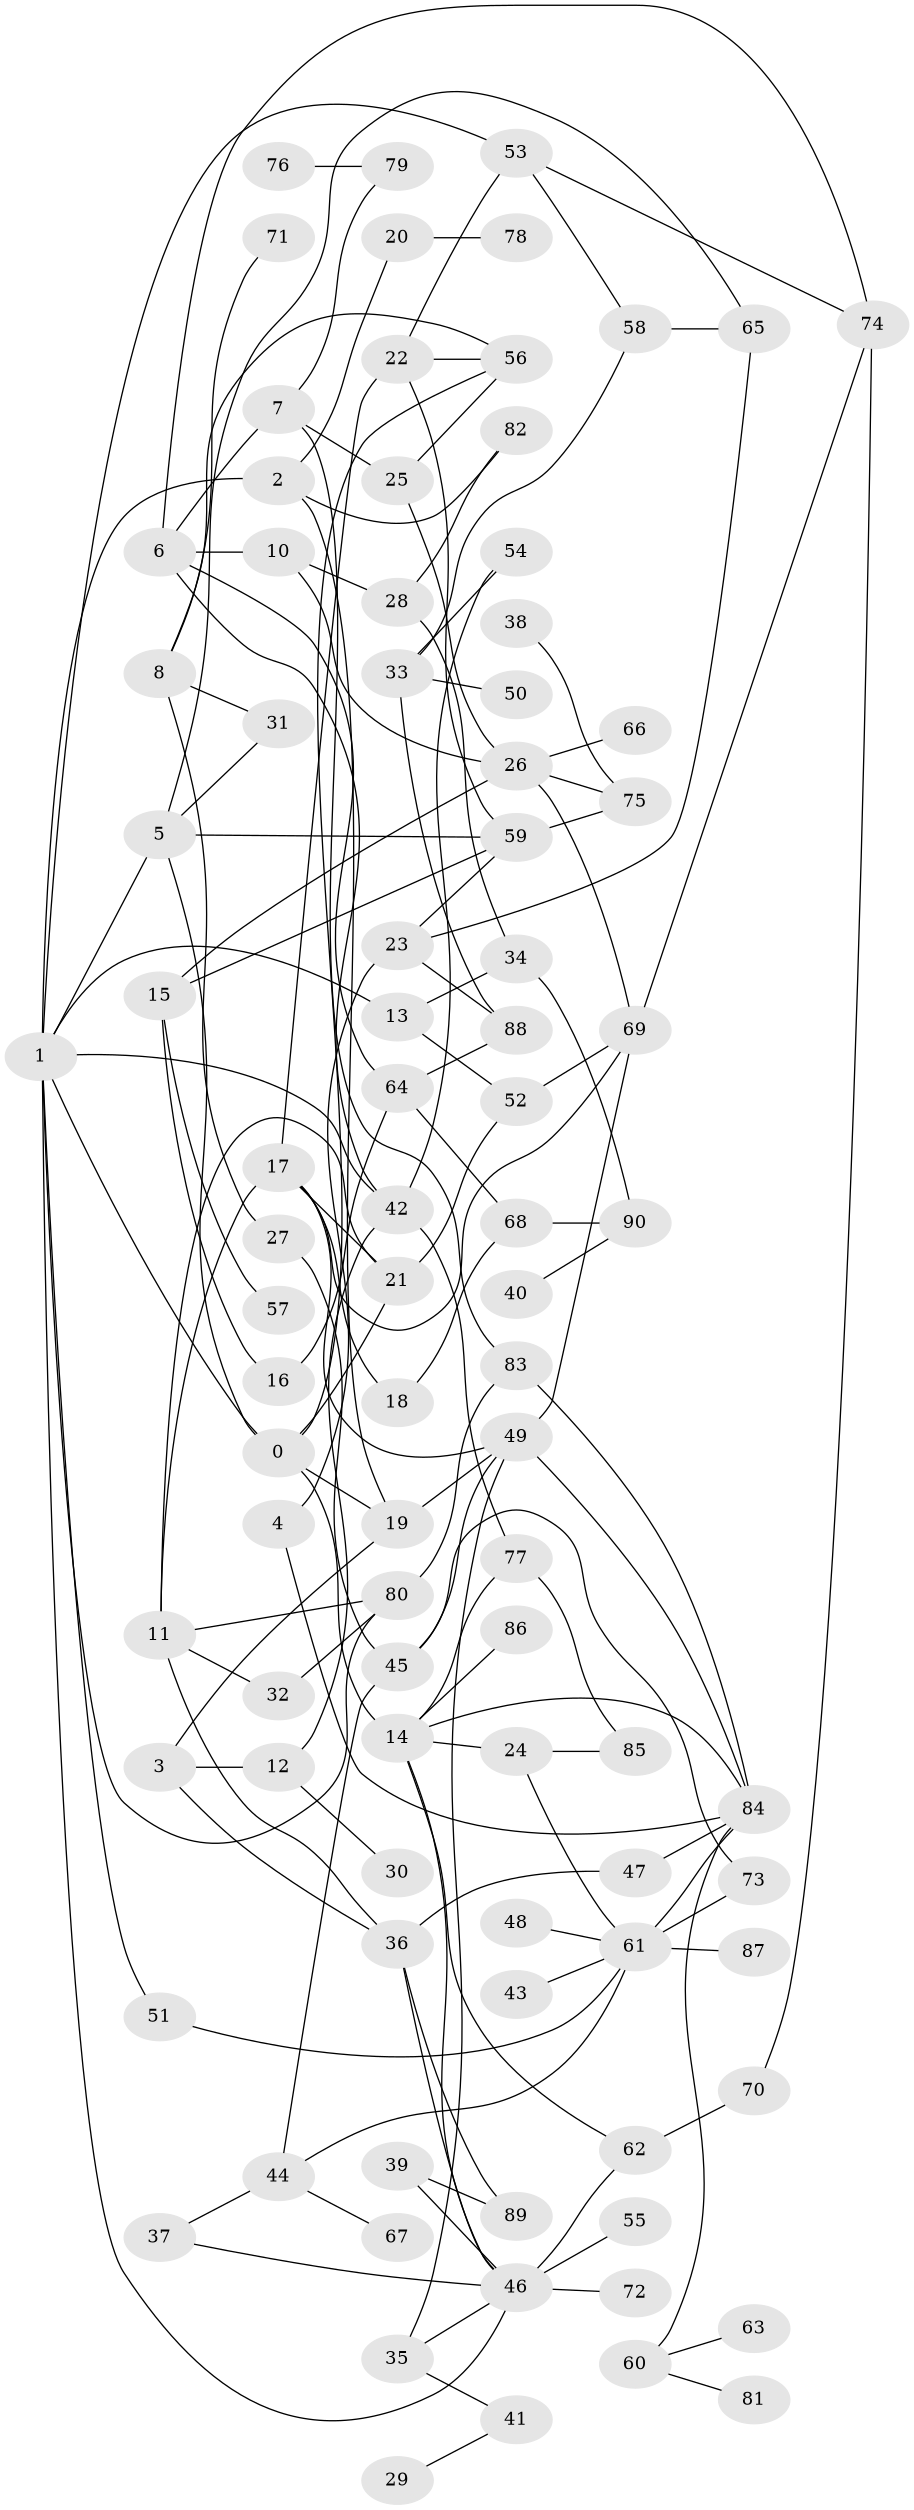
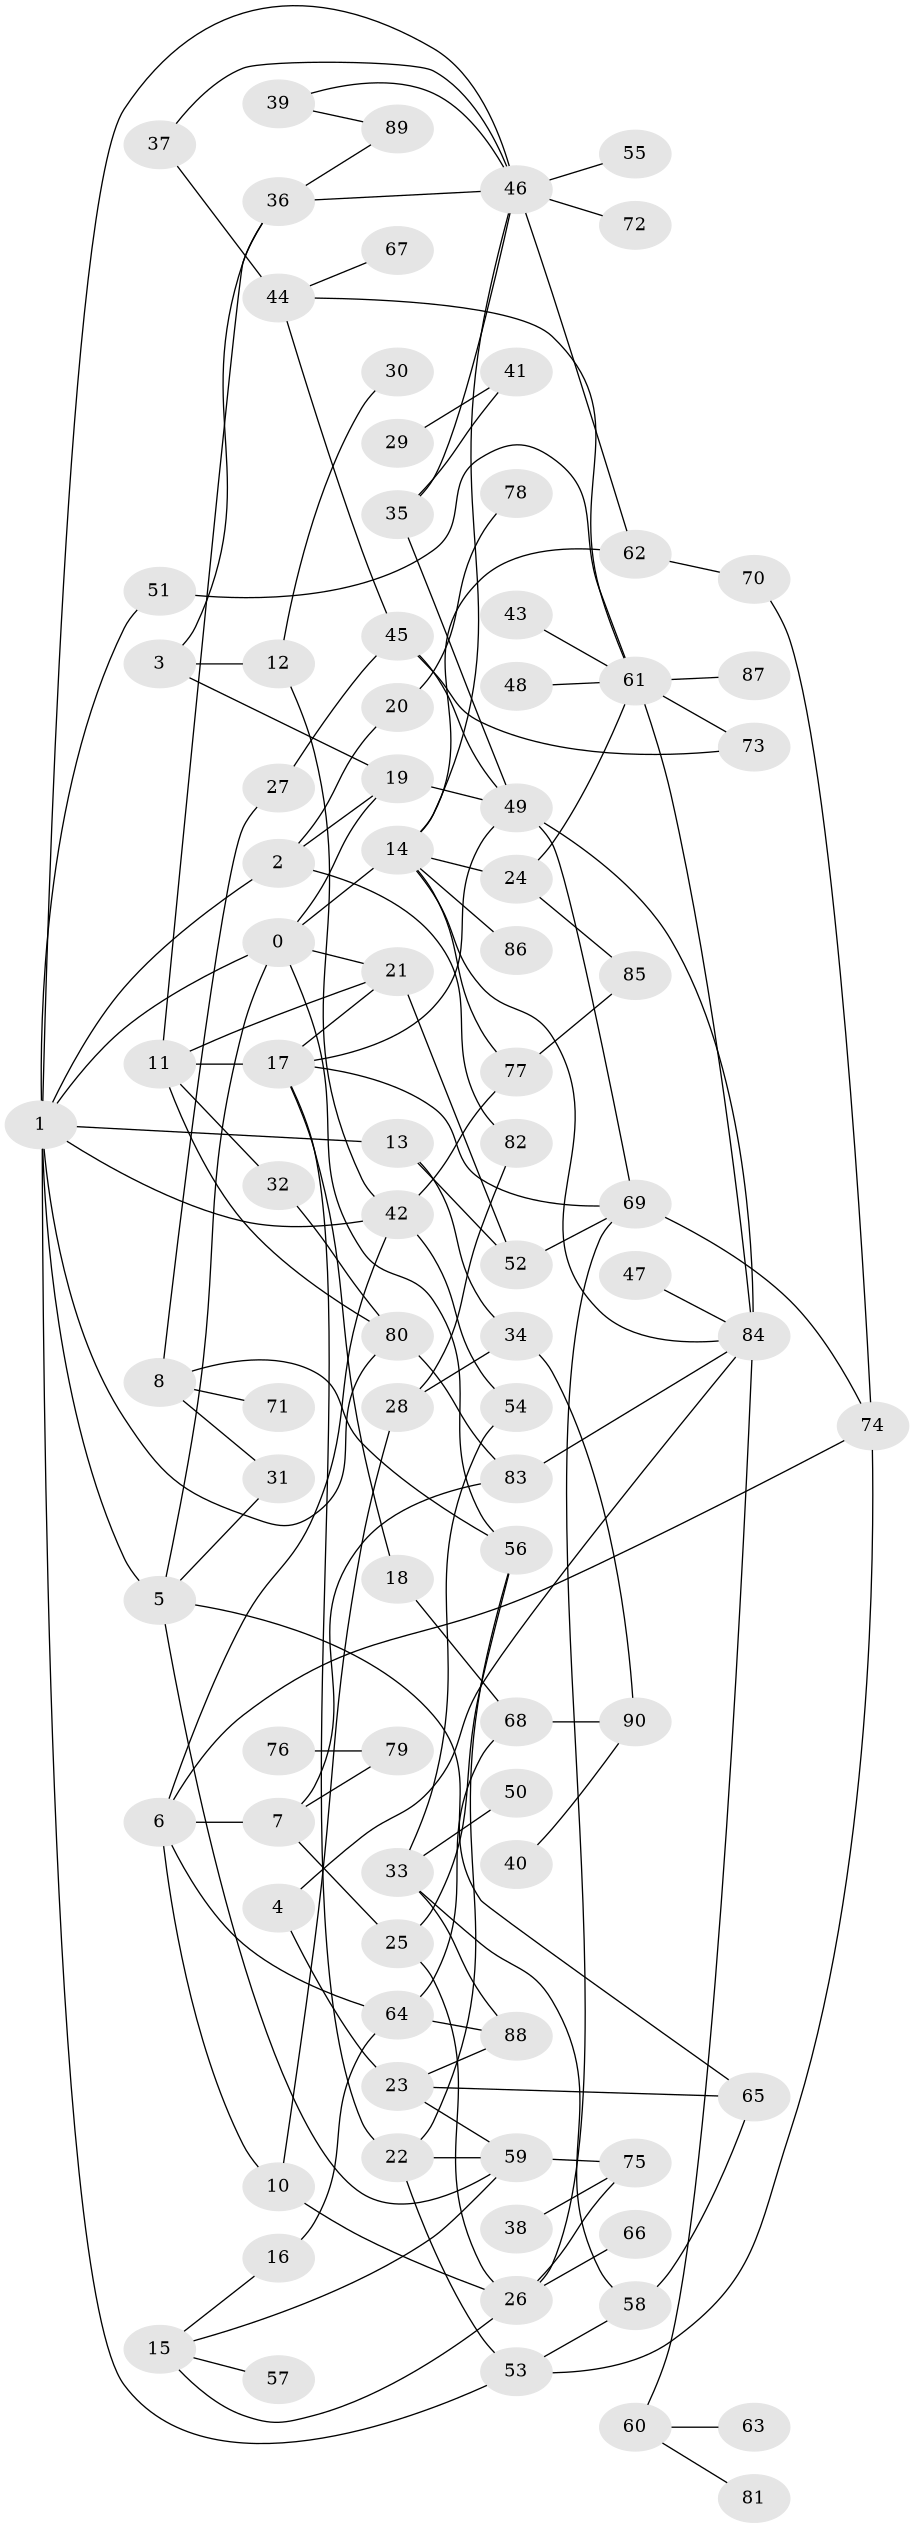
(504, 1881) -> none
